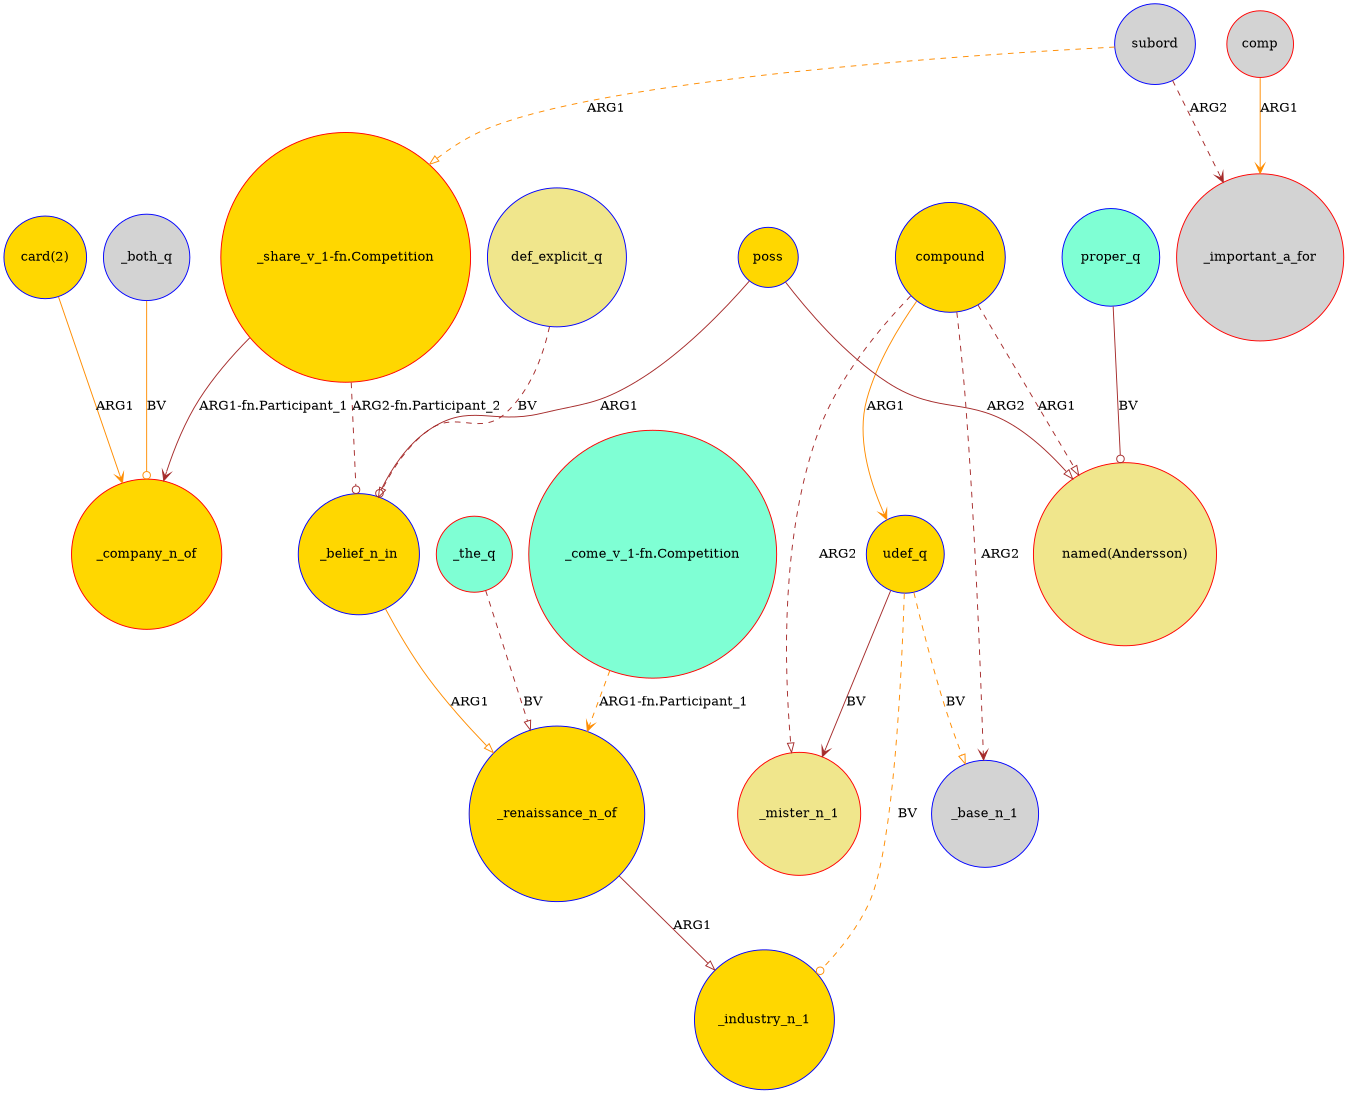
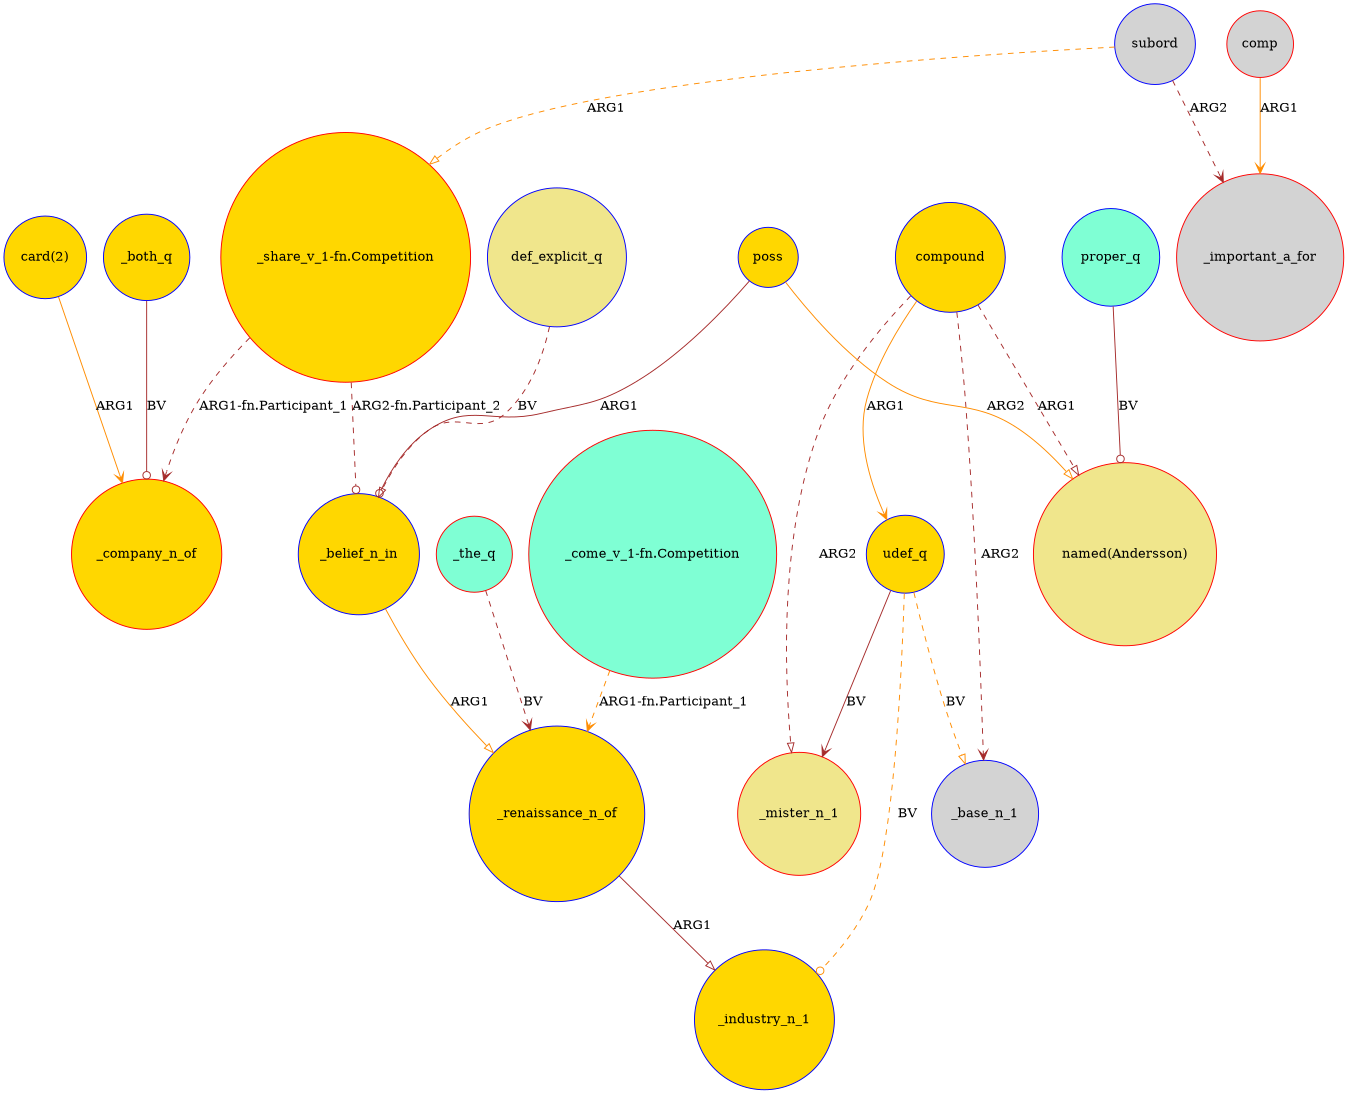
(147, 257) -> (147, 257)
(147, 386) -> (147, 386)
(914, 396) -> (914, 396)
(199, 399) -> (199, 399)
(507, 656) -> (507, 656)
